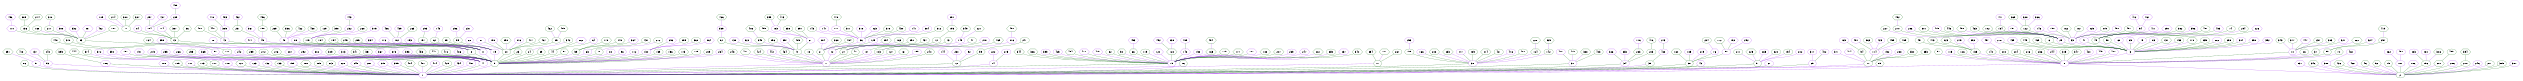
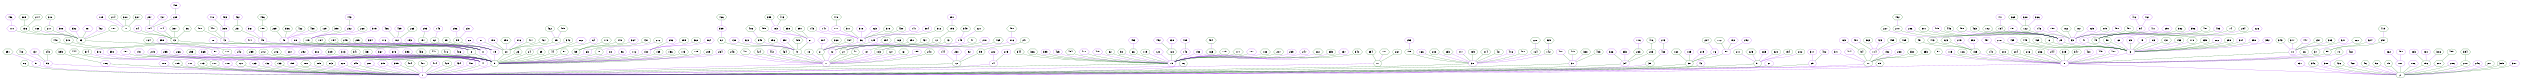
(1800, 52) -> (1800, 52)
